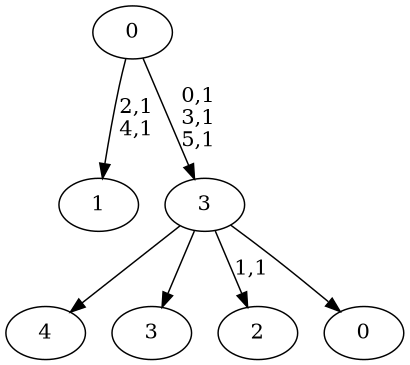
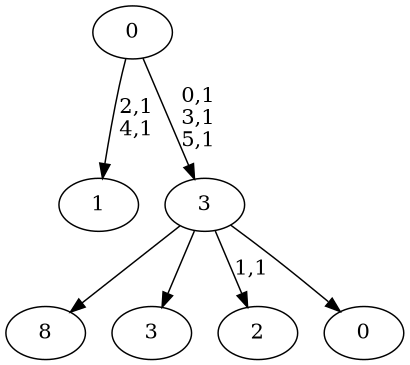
(46, 333) -> (46, 333)
